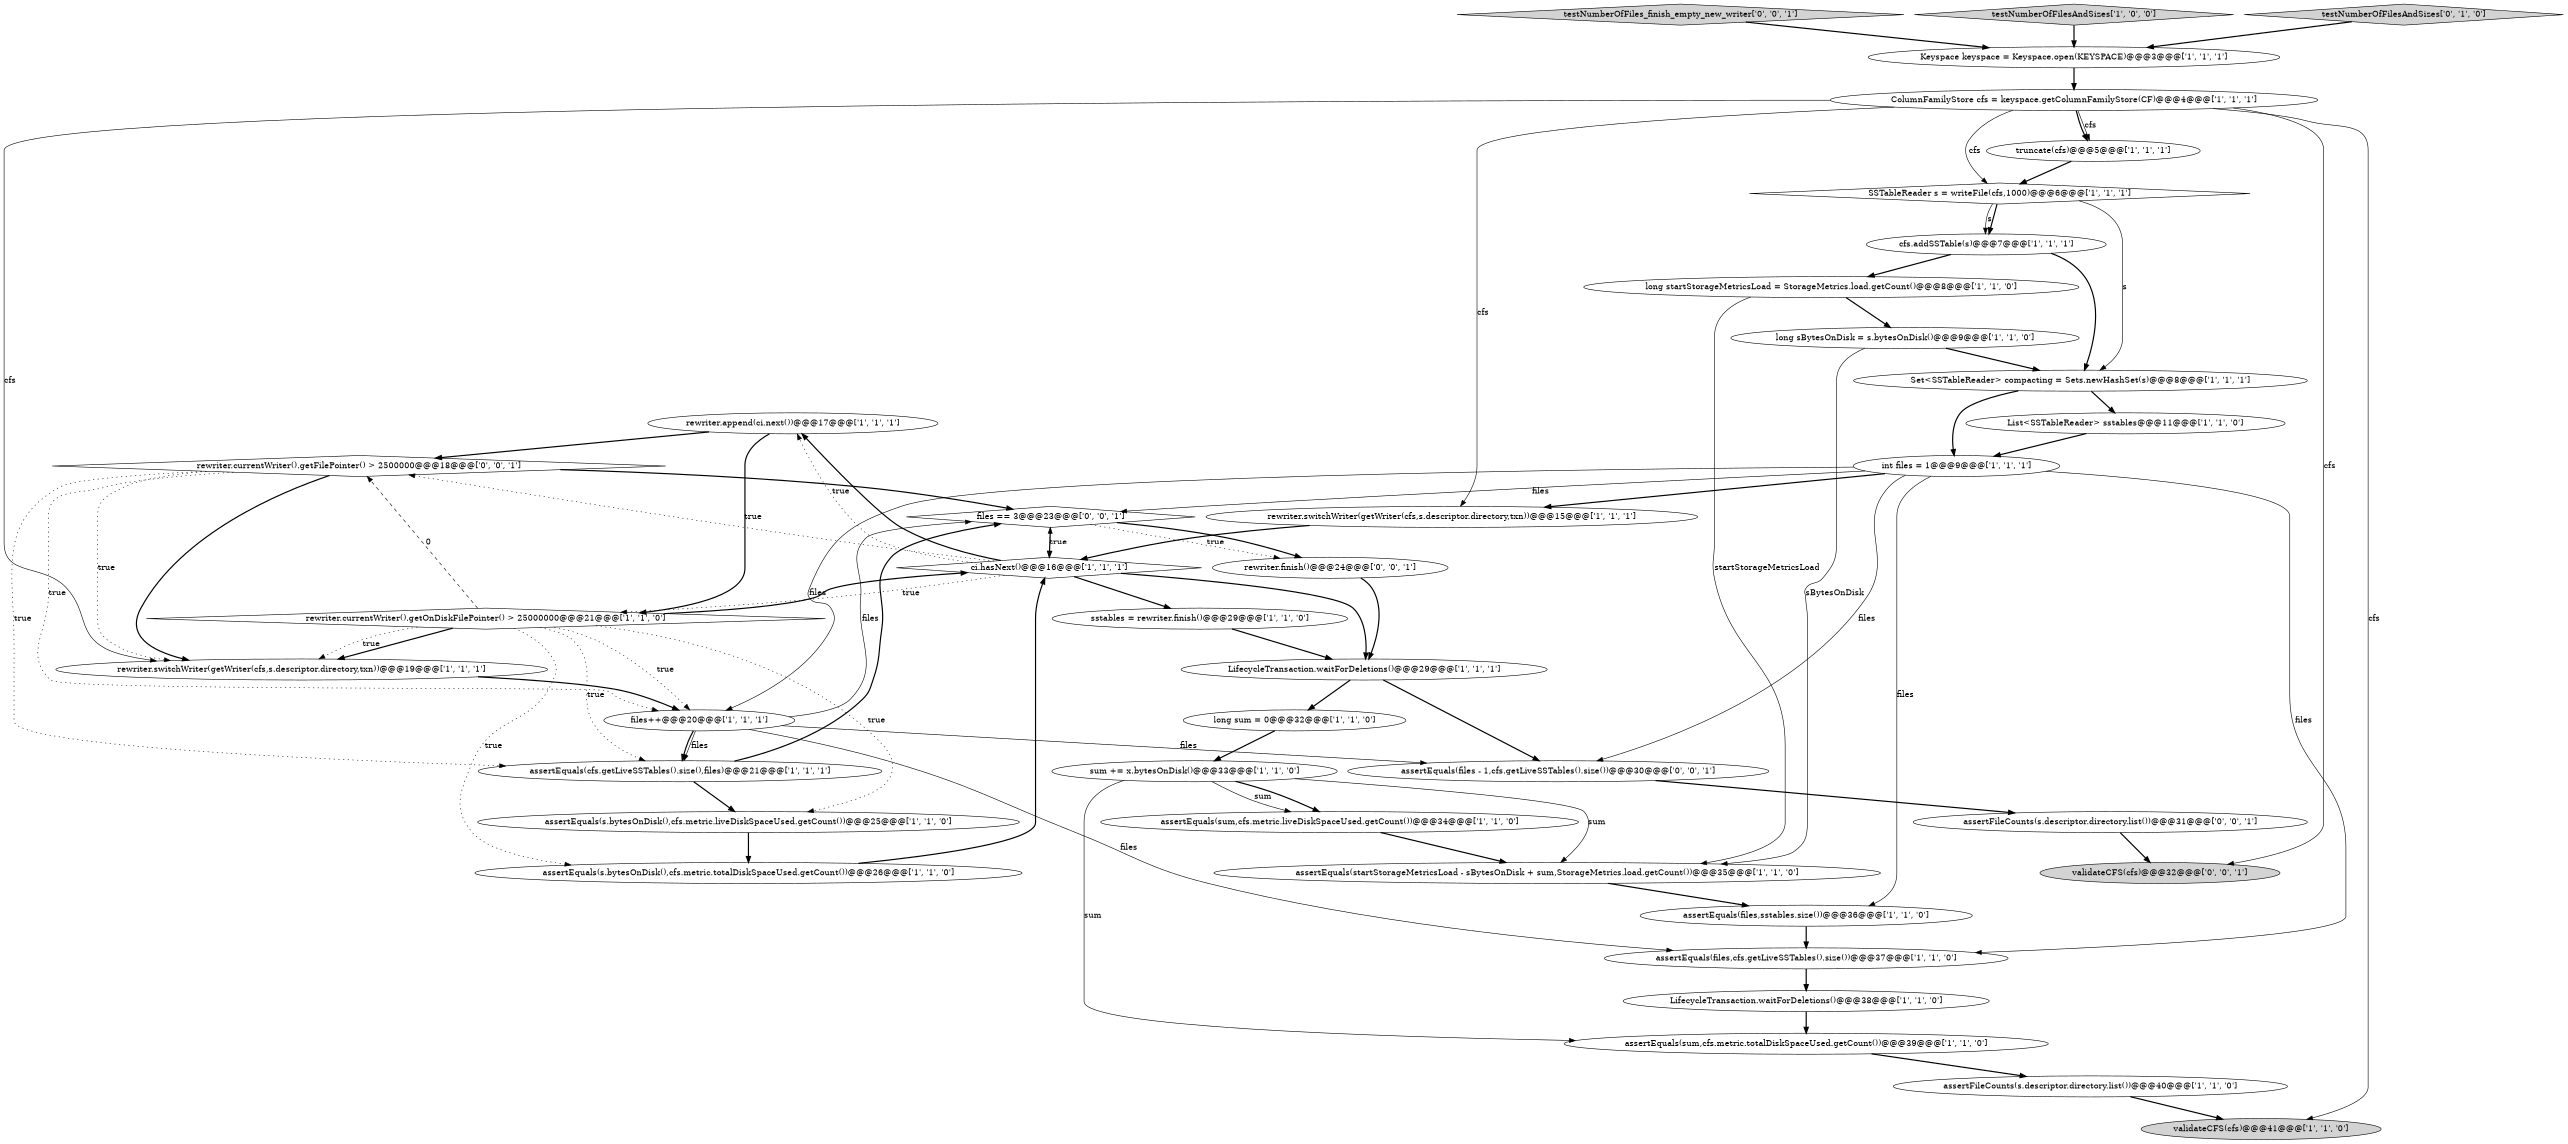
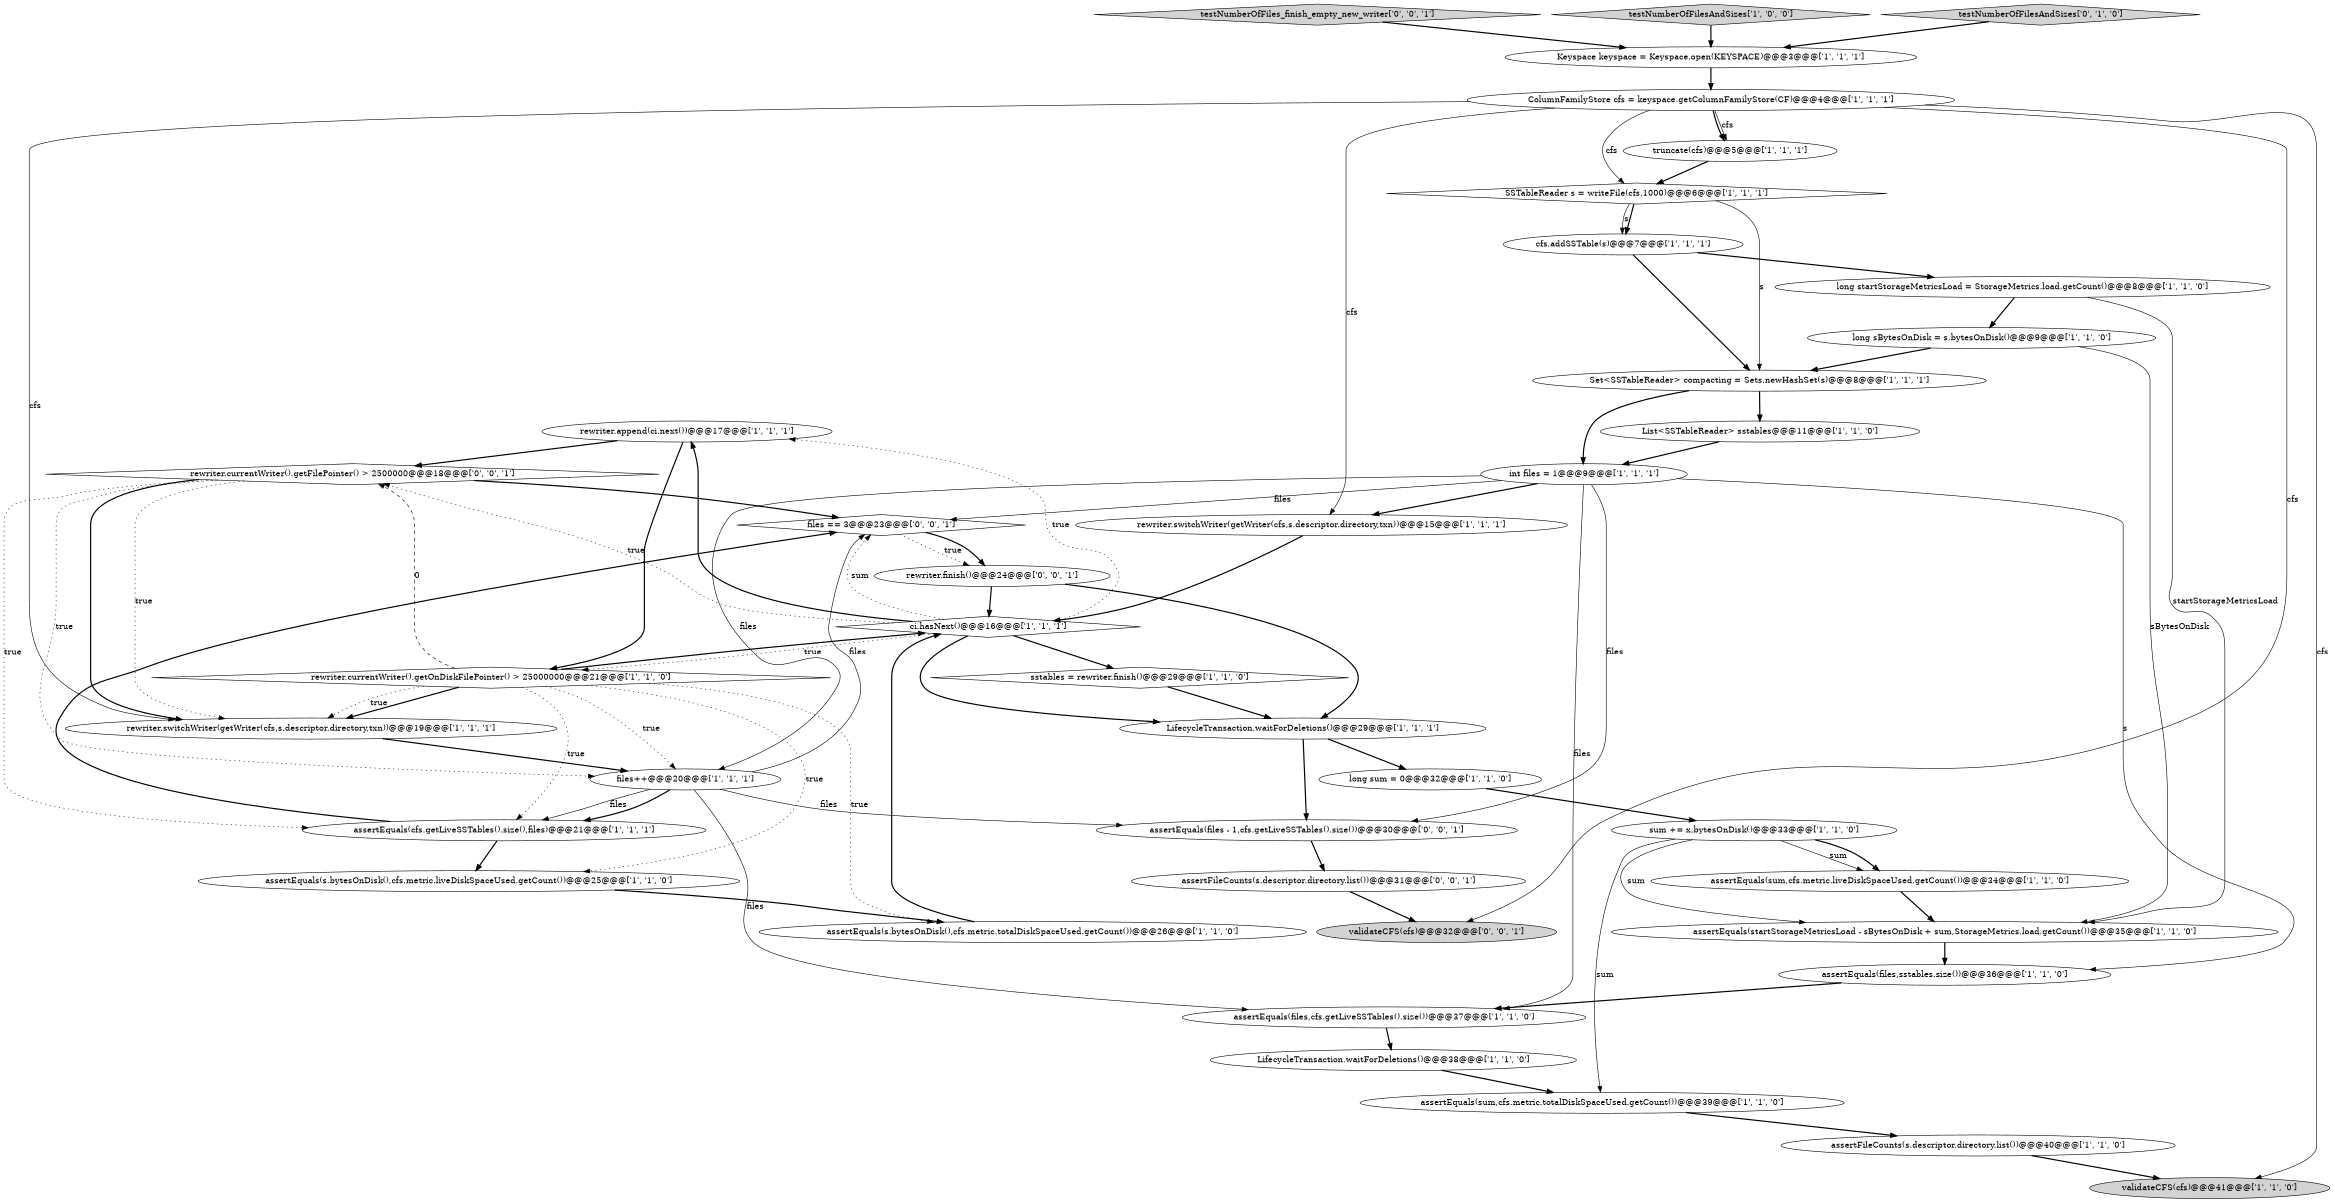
(1050, 539) -> (990, 598)
(1059, 542) -> (860, 576)
(1200, 619) -> (1140, 678)
(1906, 695) -> (2125, 729)
